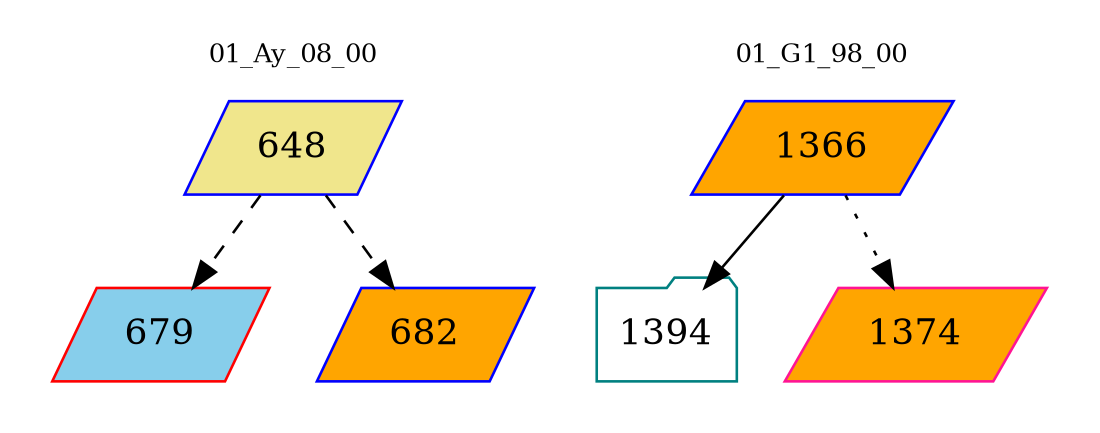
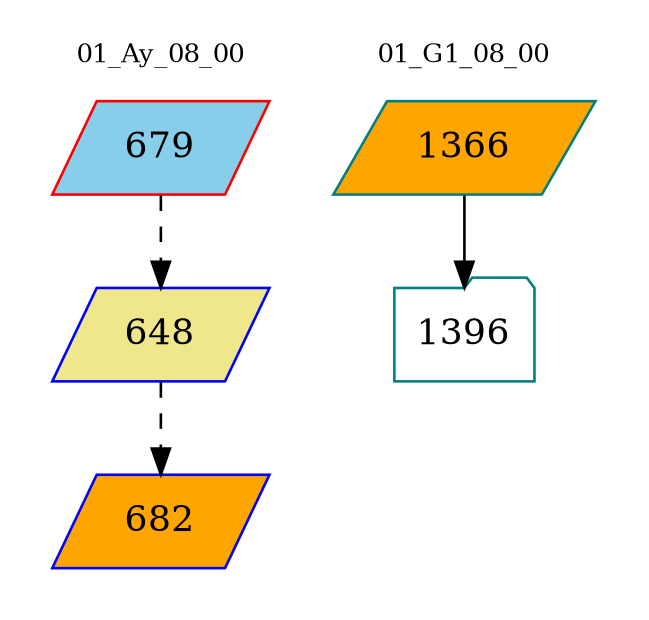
(822, 56) -> (464, 56)
(822, 148) -> (464, 148)
(235, 231) -> (161, 229)
(667, 335) -> (464, 335)
(916, 335) -> none
